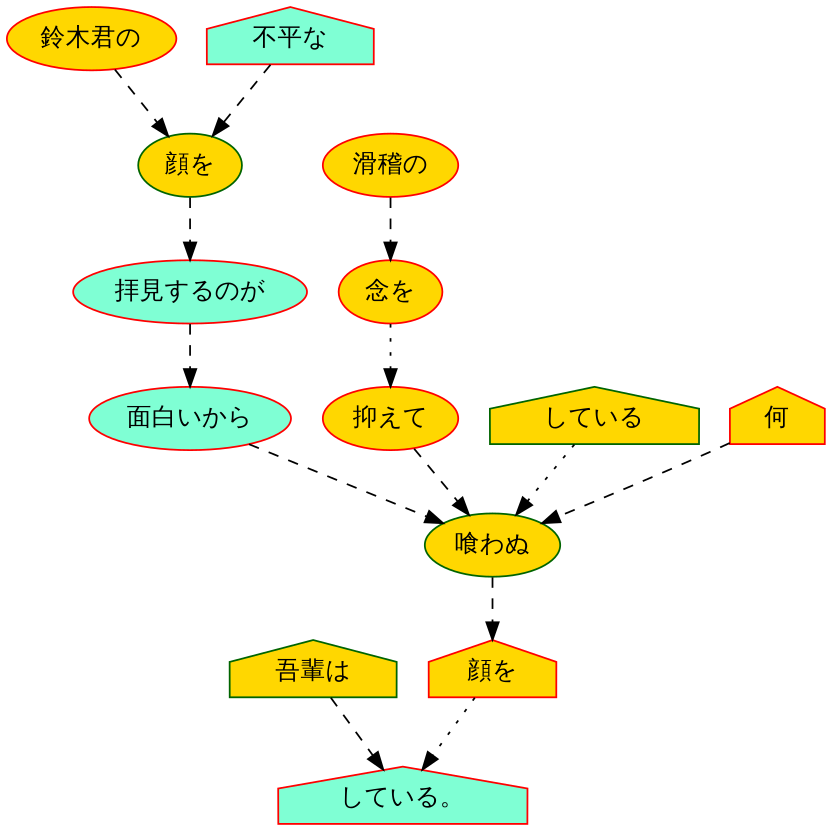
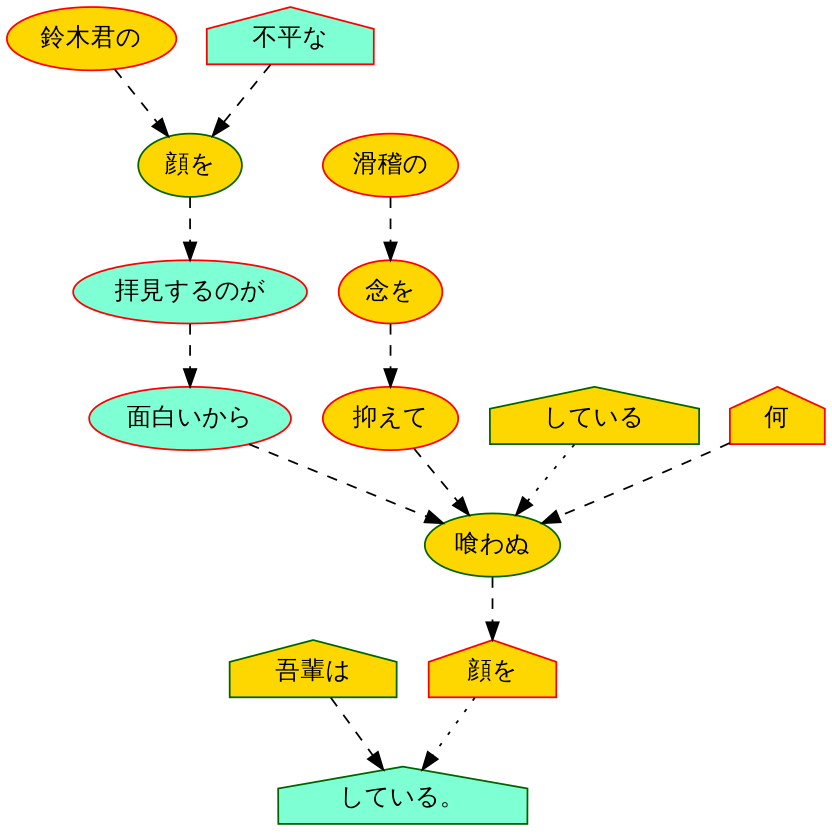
(391, 347) -> (391, 347)
(403, 798) -> (403, 798)
